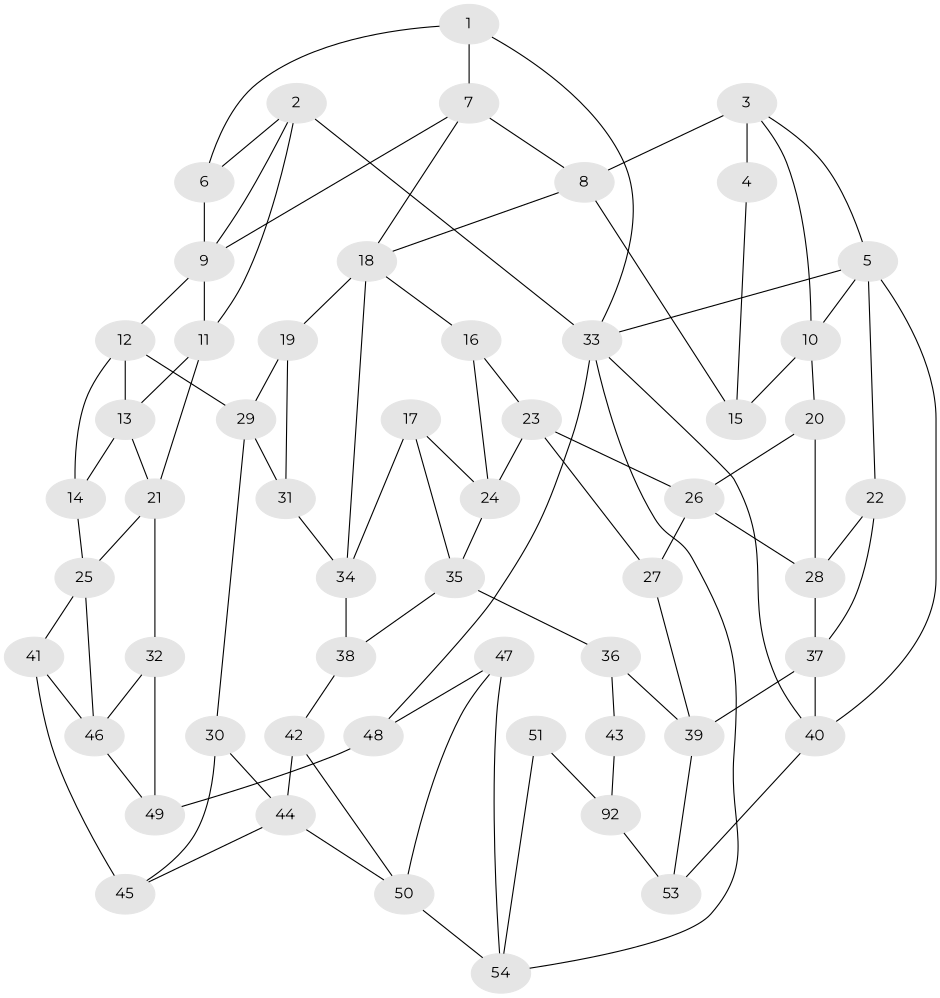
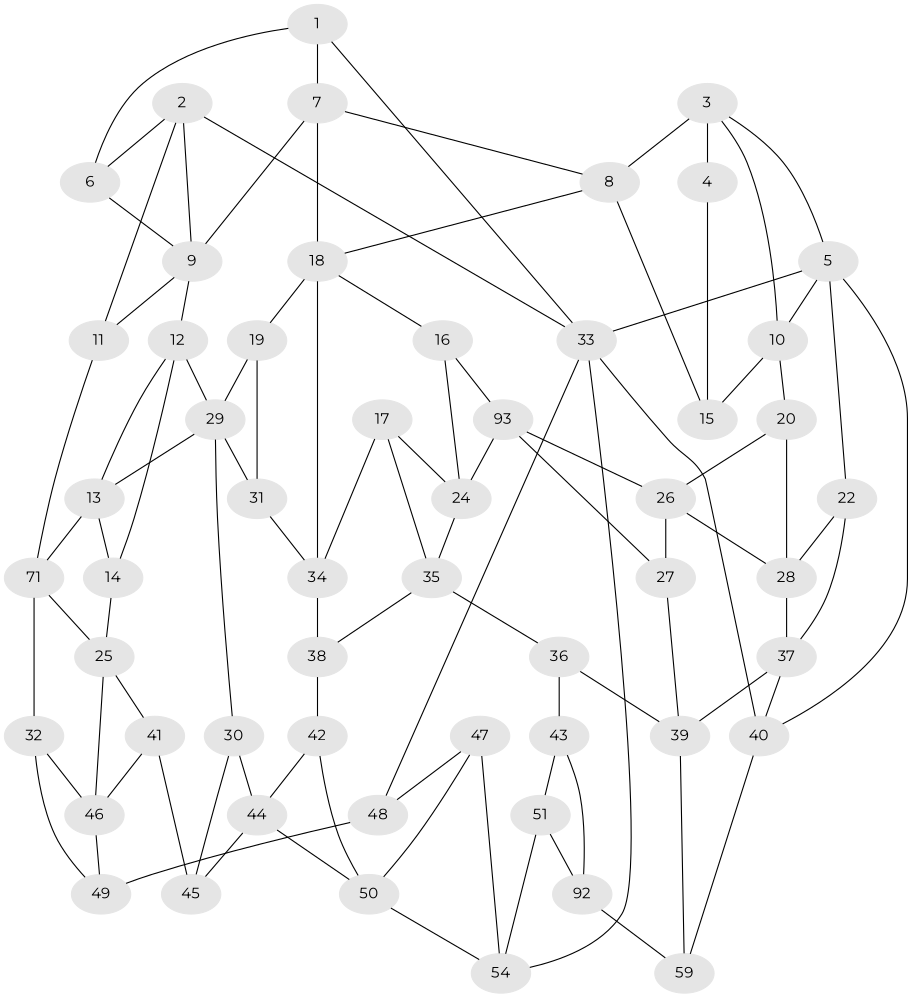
(165, 380) -> (159, 457)
(532, 420) -> (503, 420)
(155, 499) -> (34, 578)
none -> (550, 775)
(671, 894) -> (684, 973)
